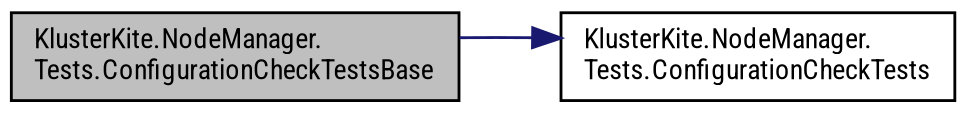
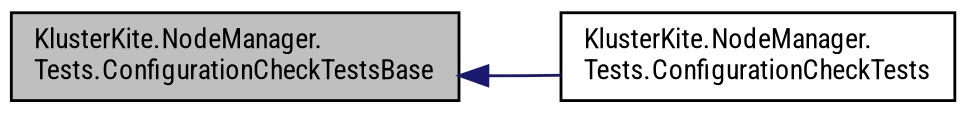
(496, 38) -> (525, 76)
